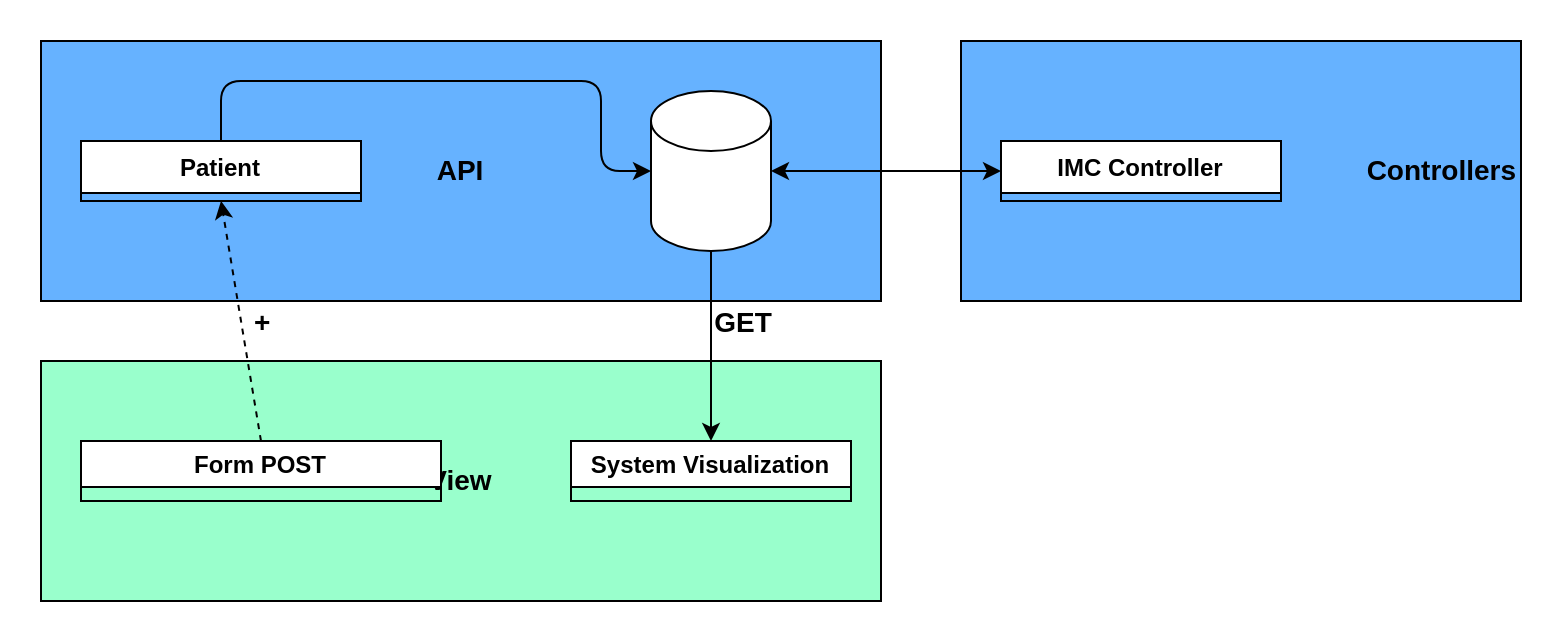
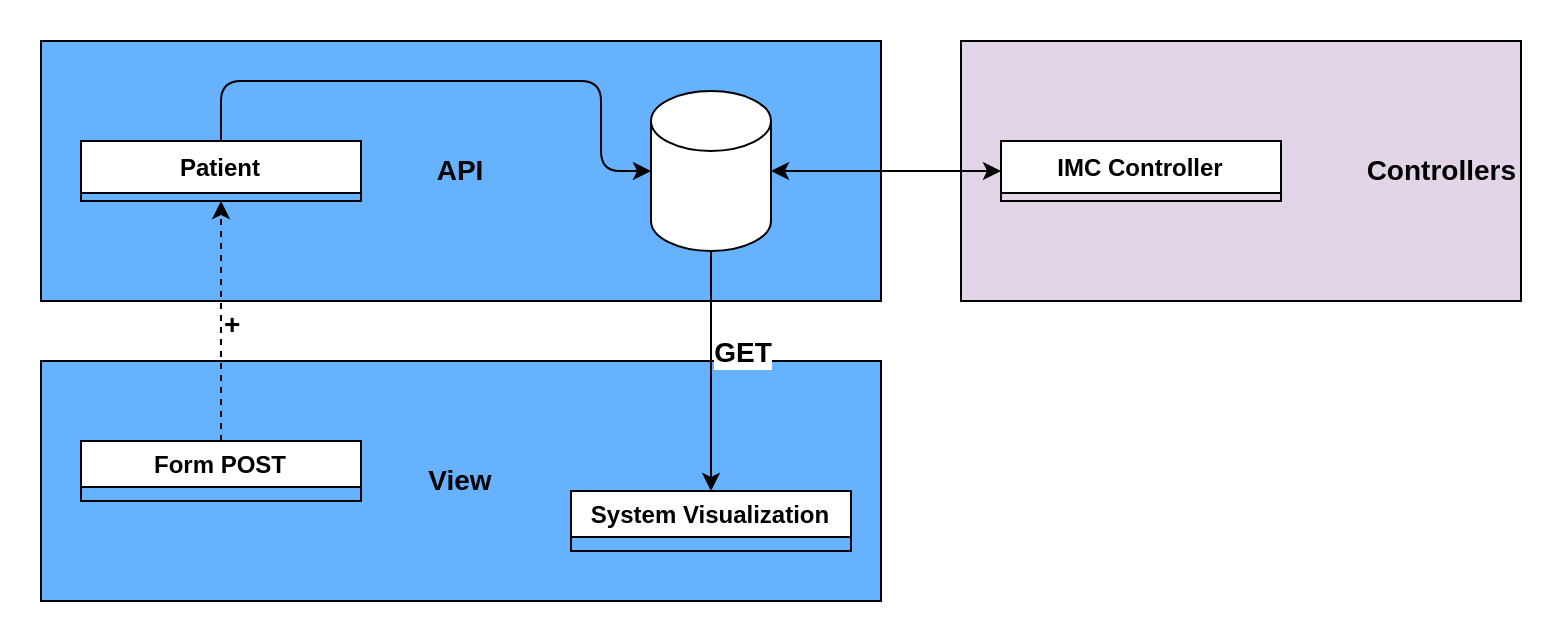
(1438, 171) -> (1438, 171)
(261, 471) -> (221, 471)
(711, 471) -> (711, 521)
(461, 481) -> (461, 481)
